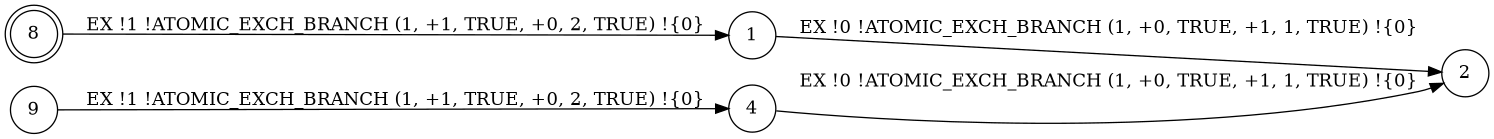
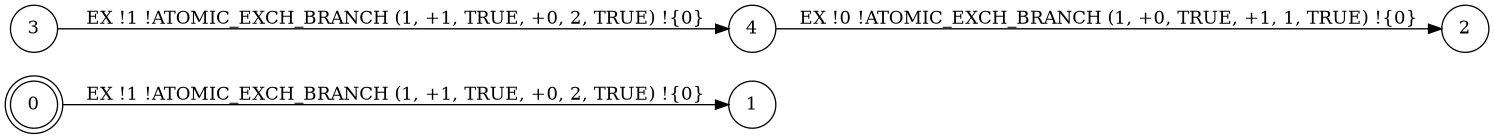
(34, 34) -> (34, 105)
(1102, 54) -> none
(34, 110) -> (34, 29)
